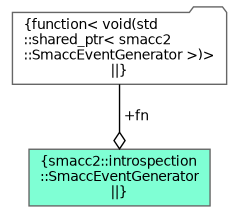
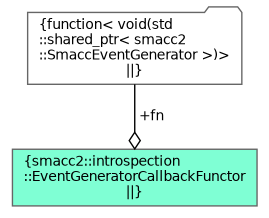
(120, 178) -> (135, 178)
